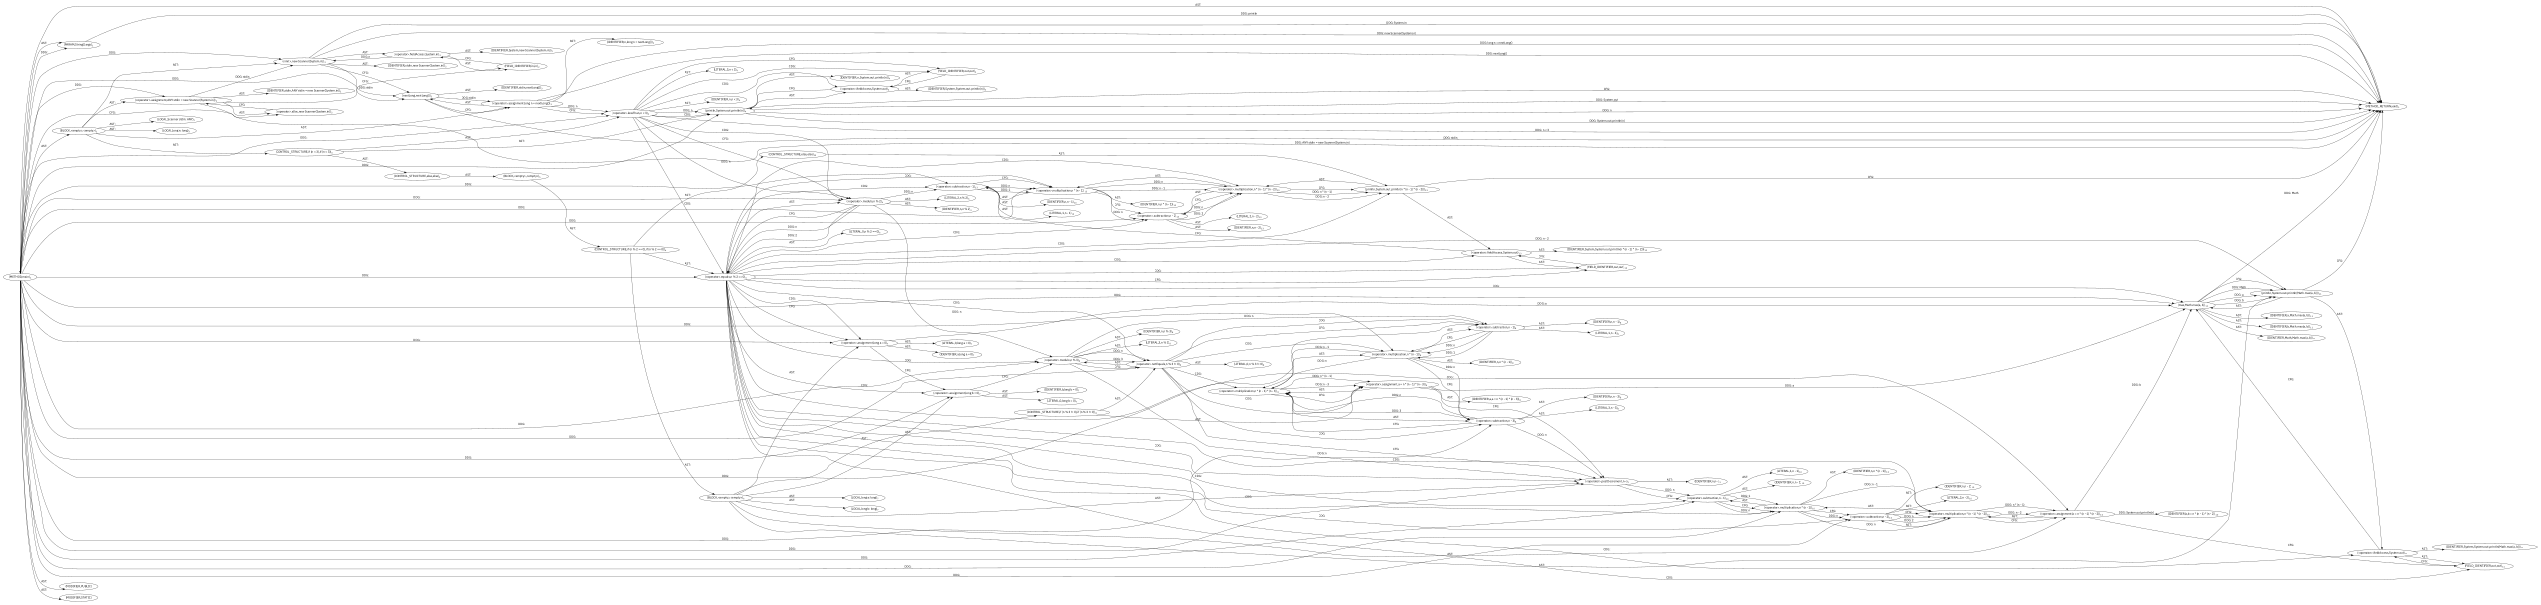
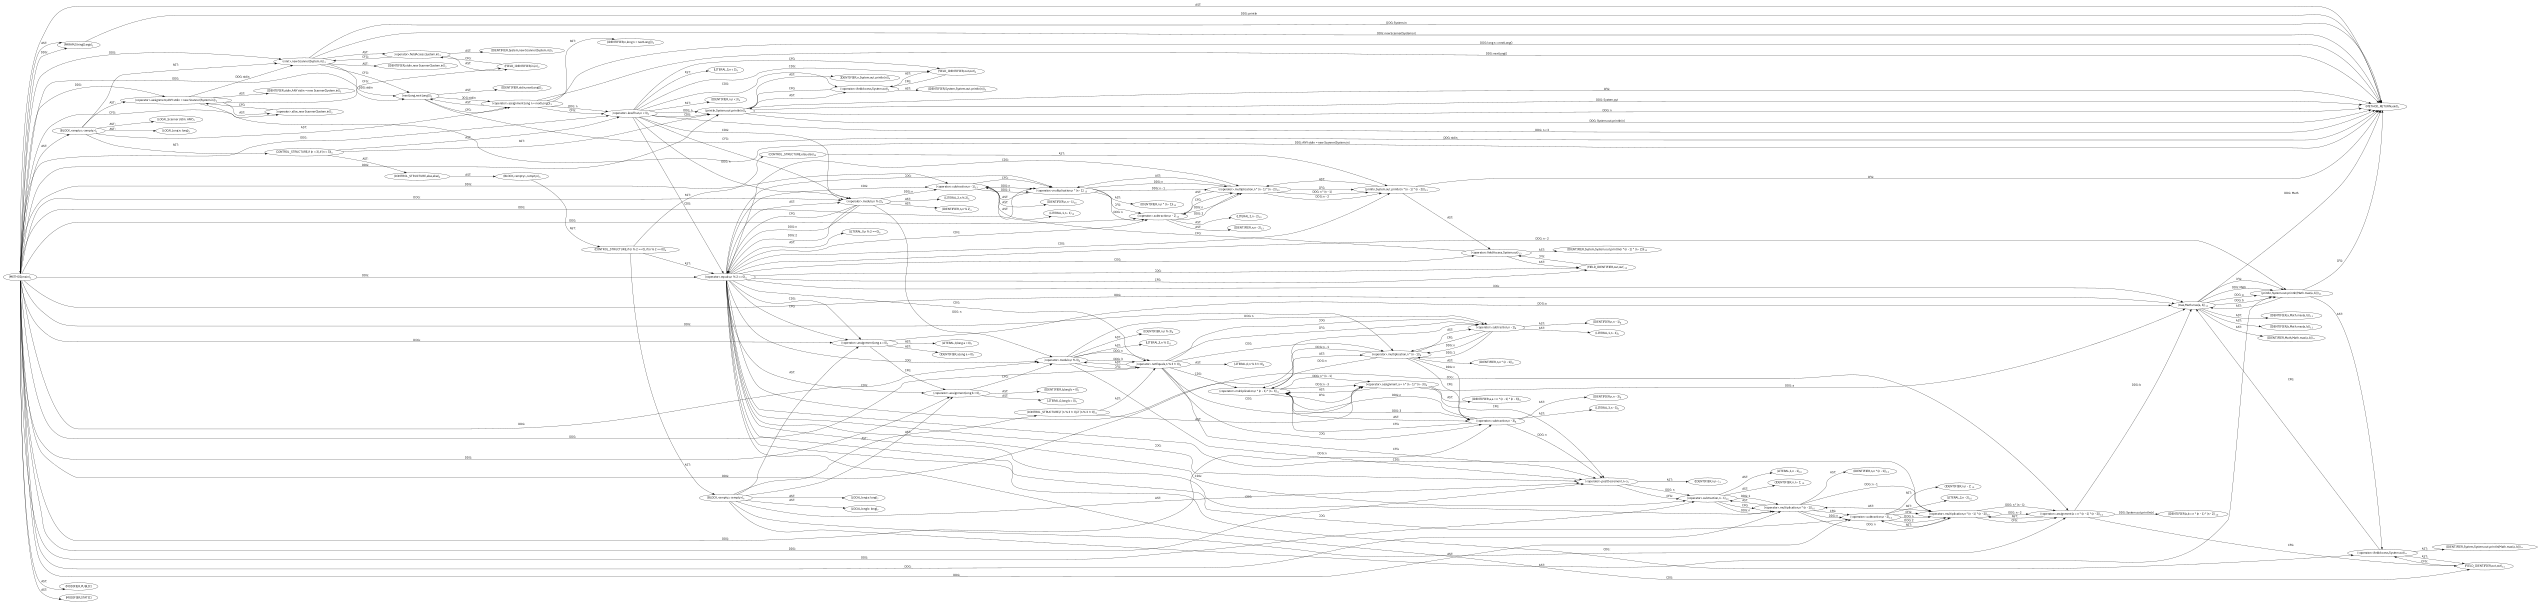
(366, 57) -> (366, 57)
